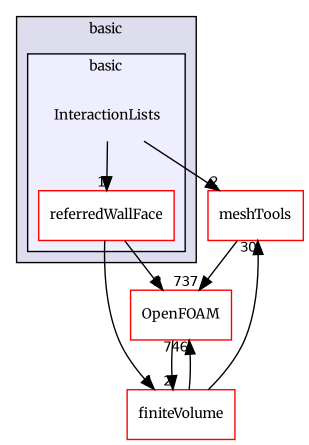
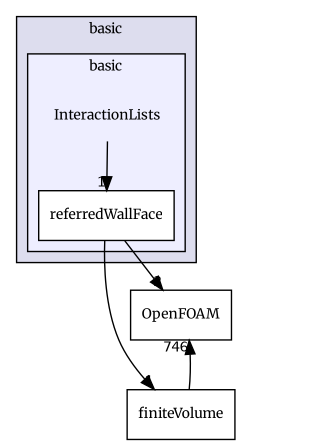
(106, 216) -> (106, 216)
(256, 216) -> none
(181, 315) -> (181, 315)
(172, 358) -> none
(181, 415) -> (181, 415)
